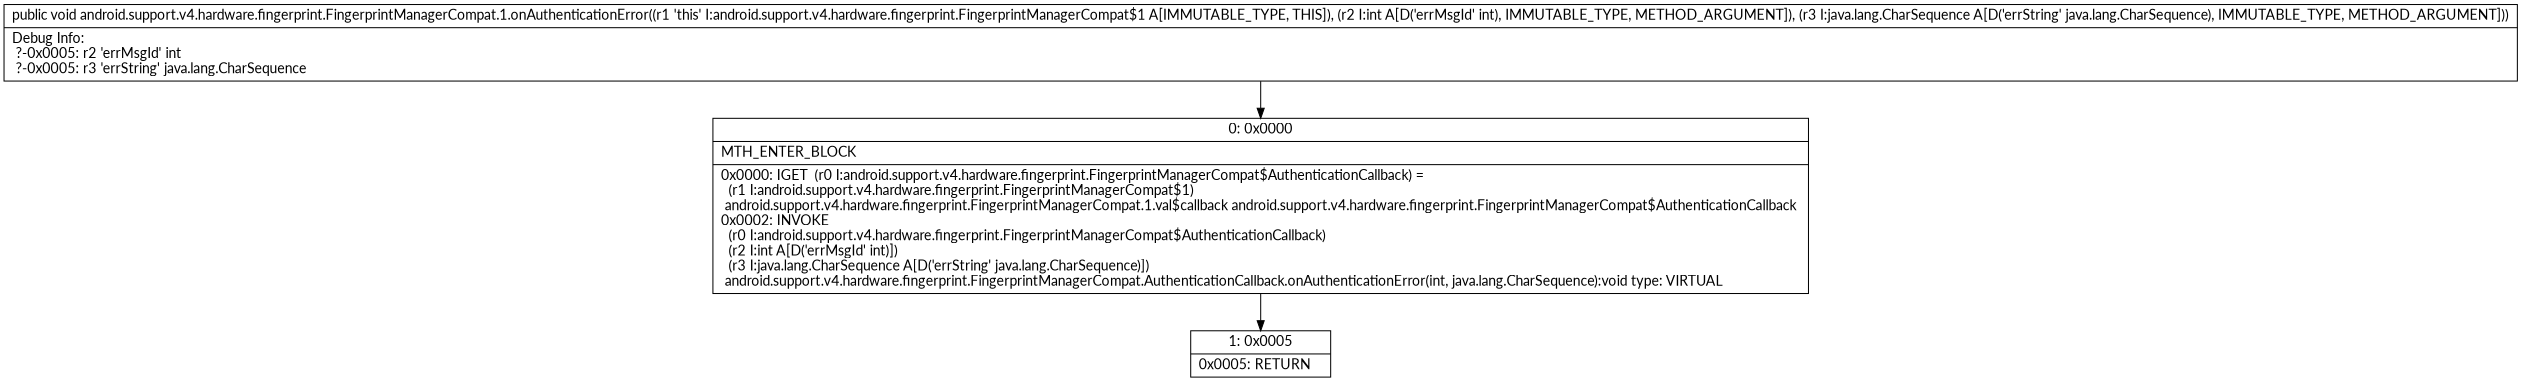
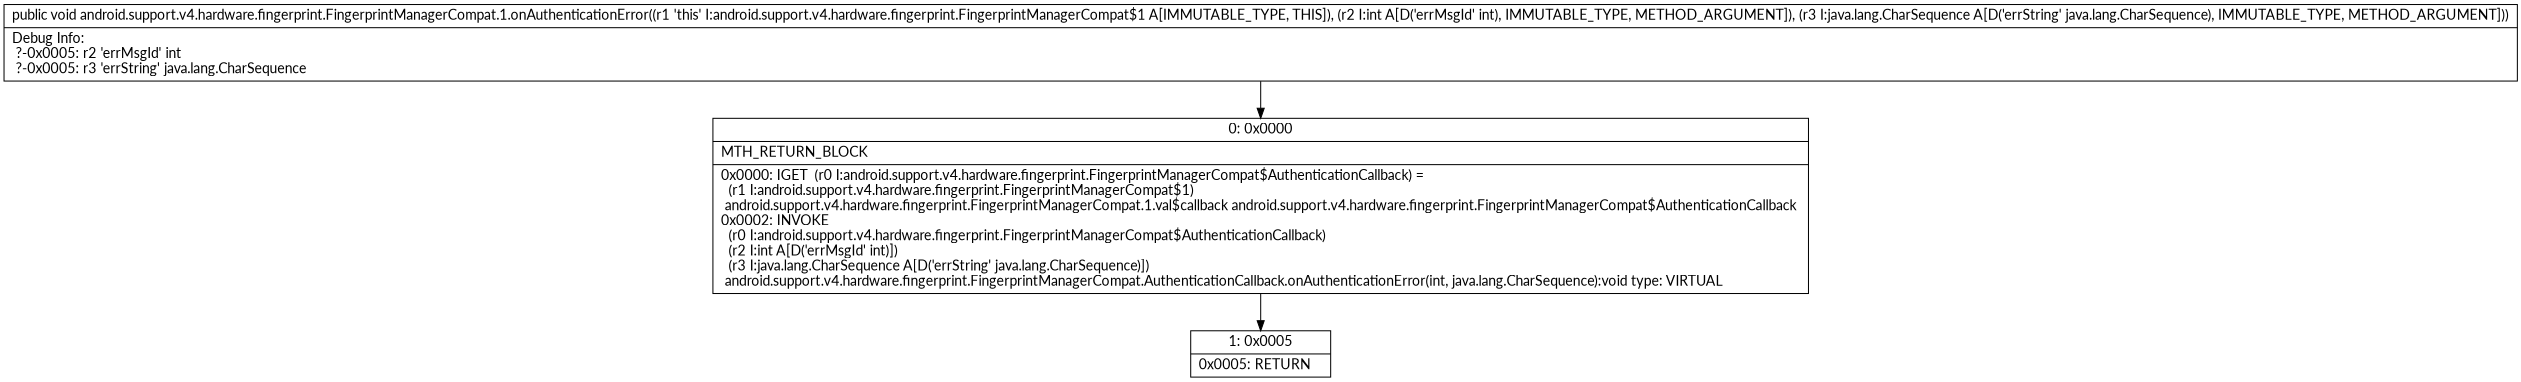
(789, 153) -> (794, 153)
